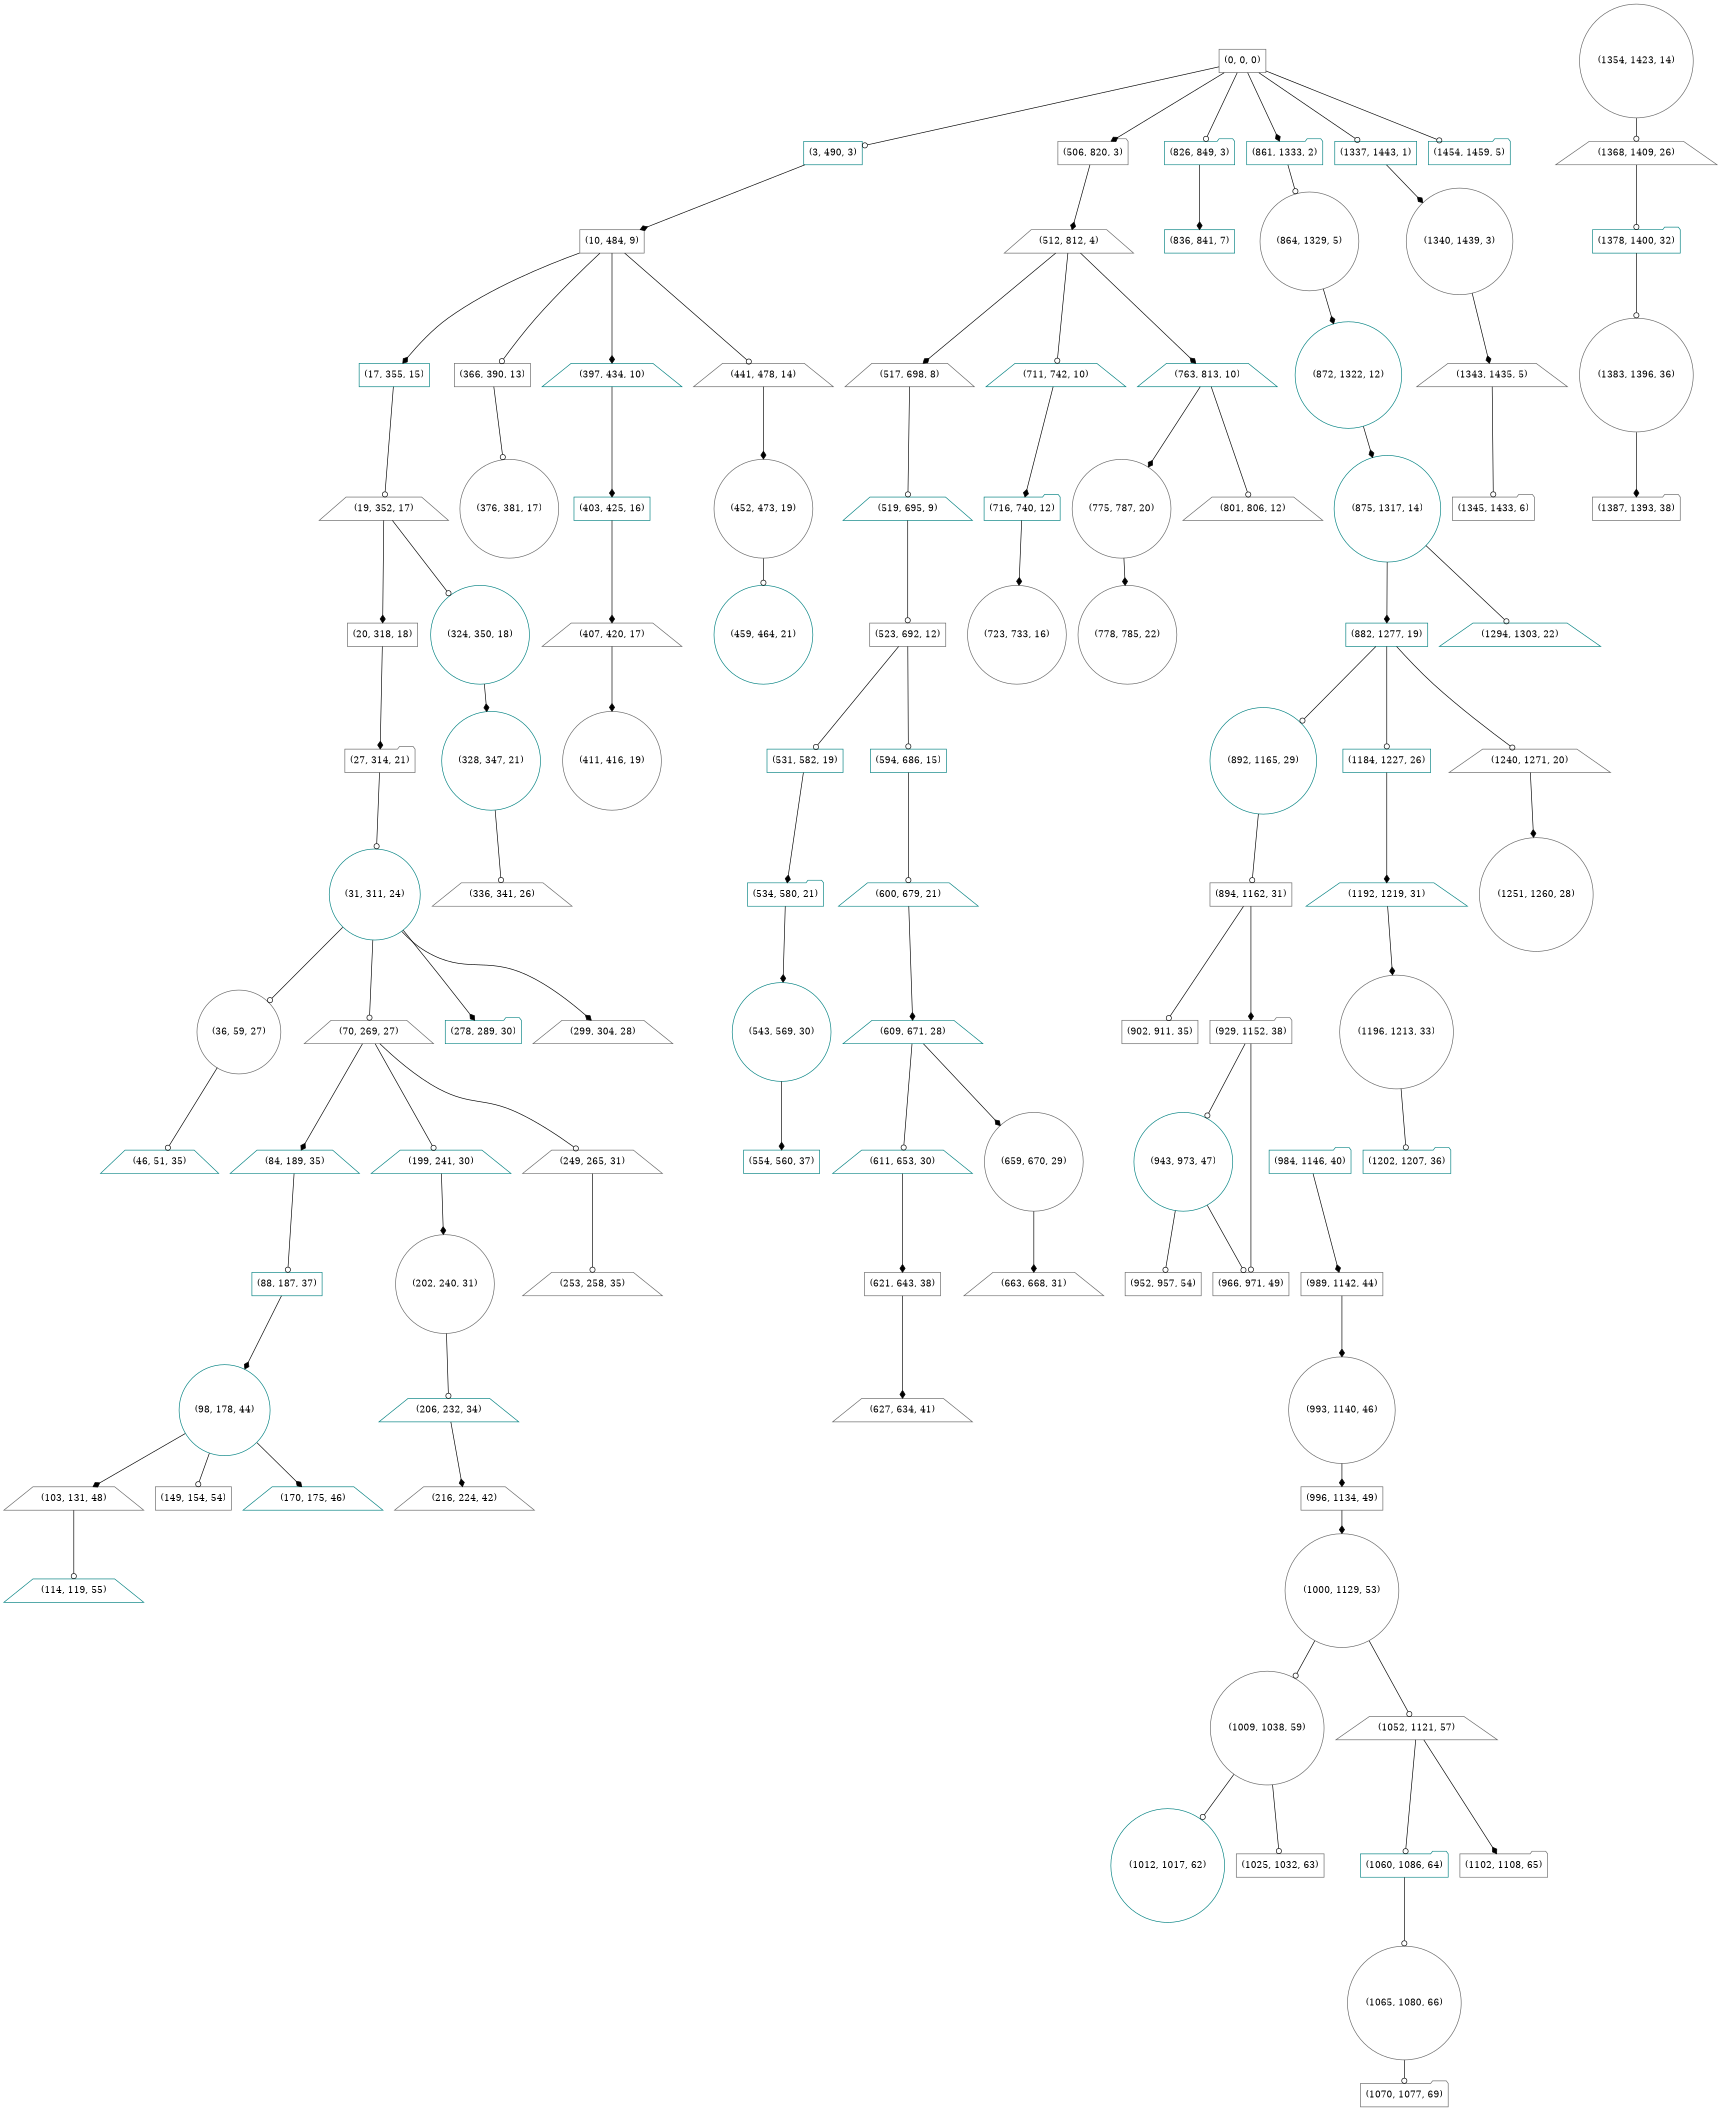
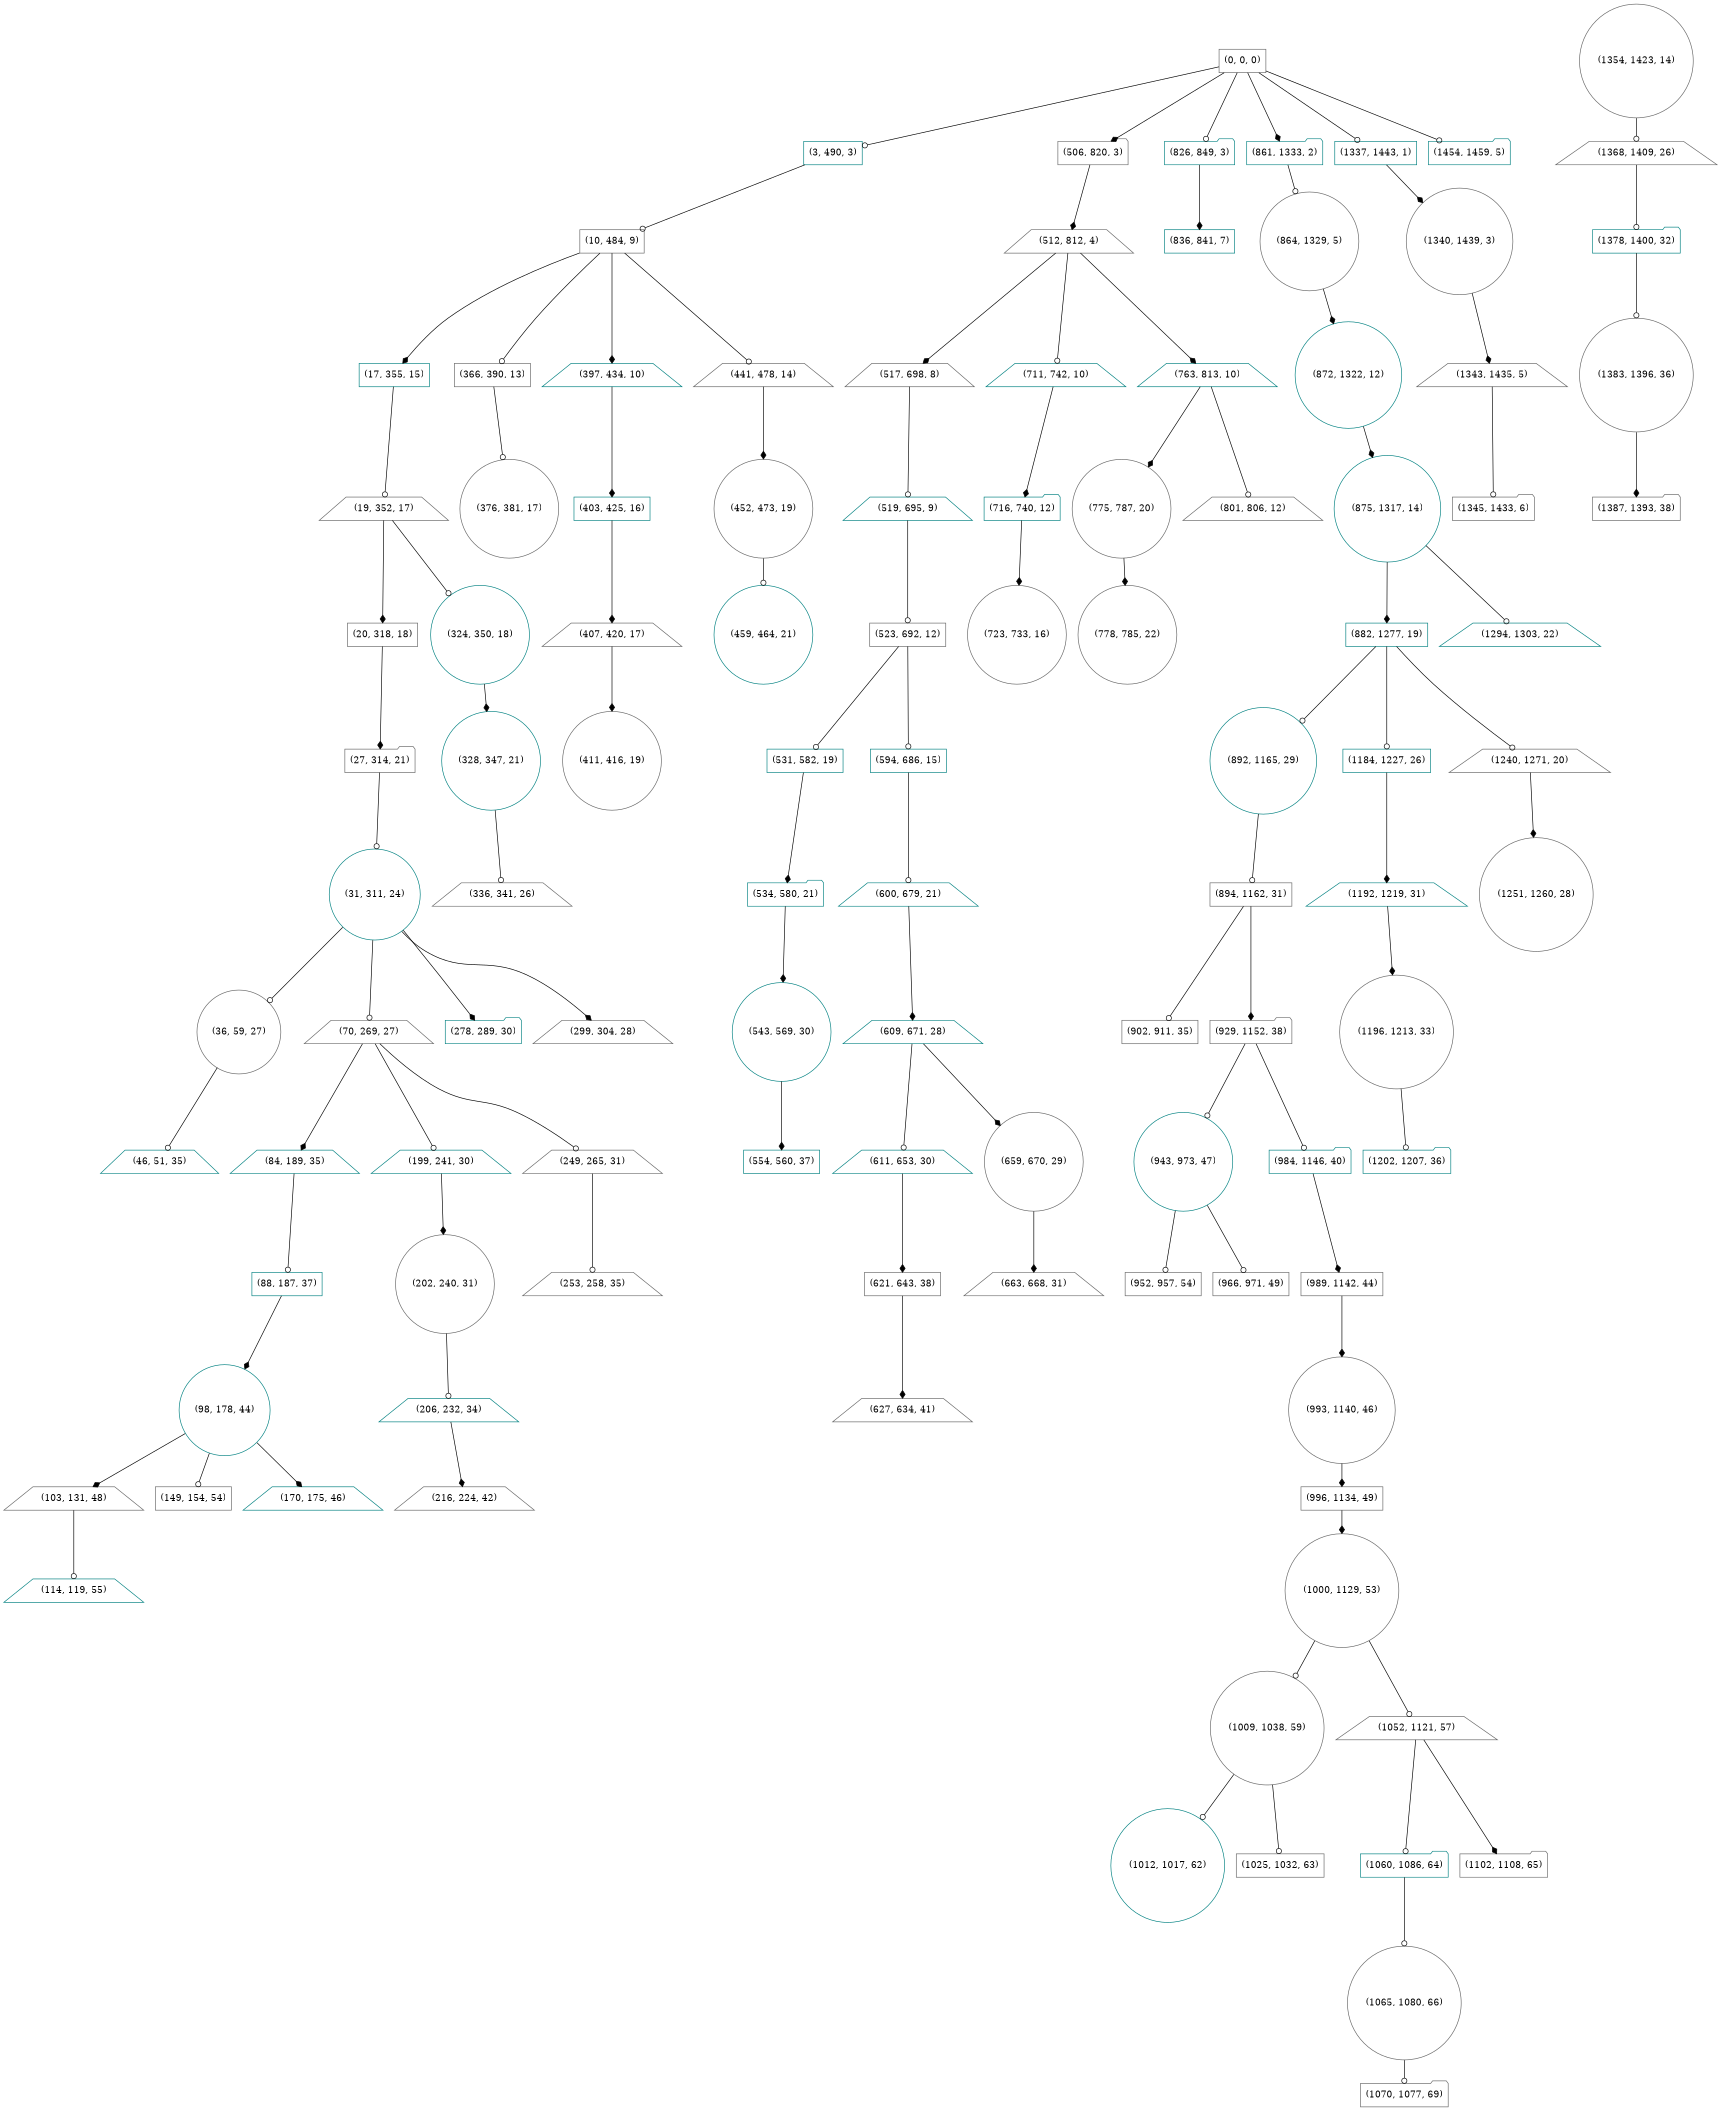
(725, 196) -> (725, 196)
(1251, 1155) -> (1279, 1095)
